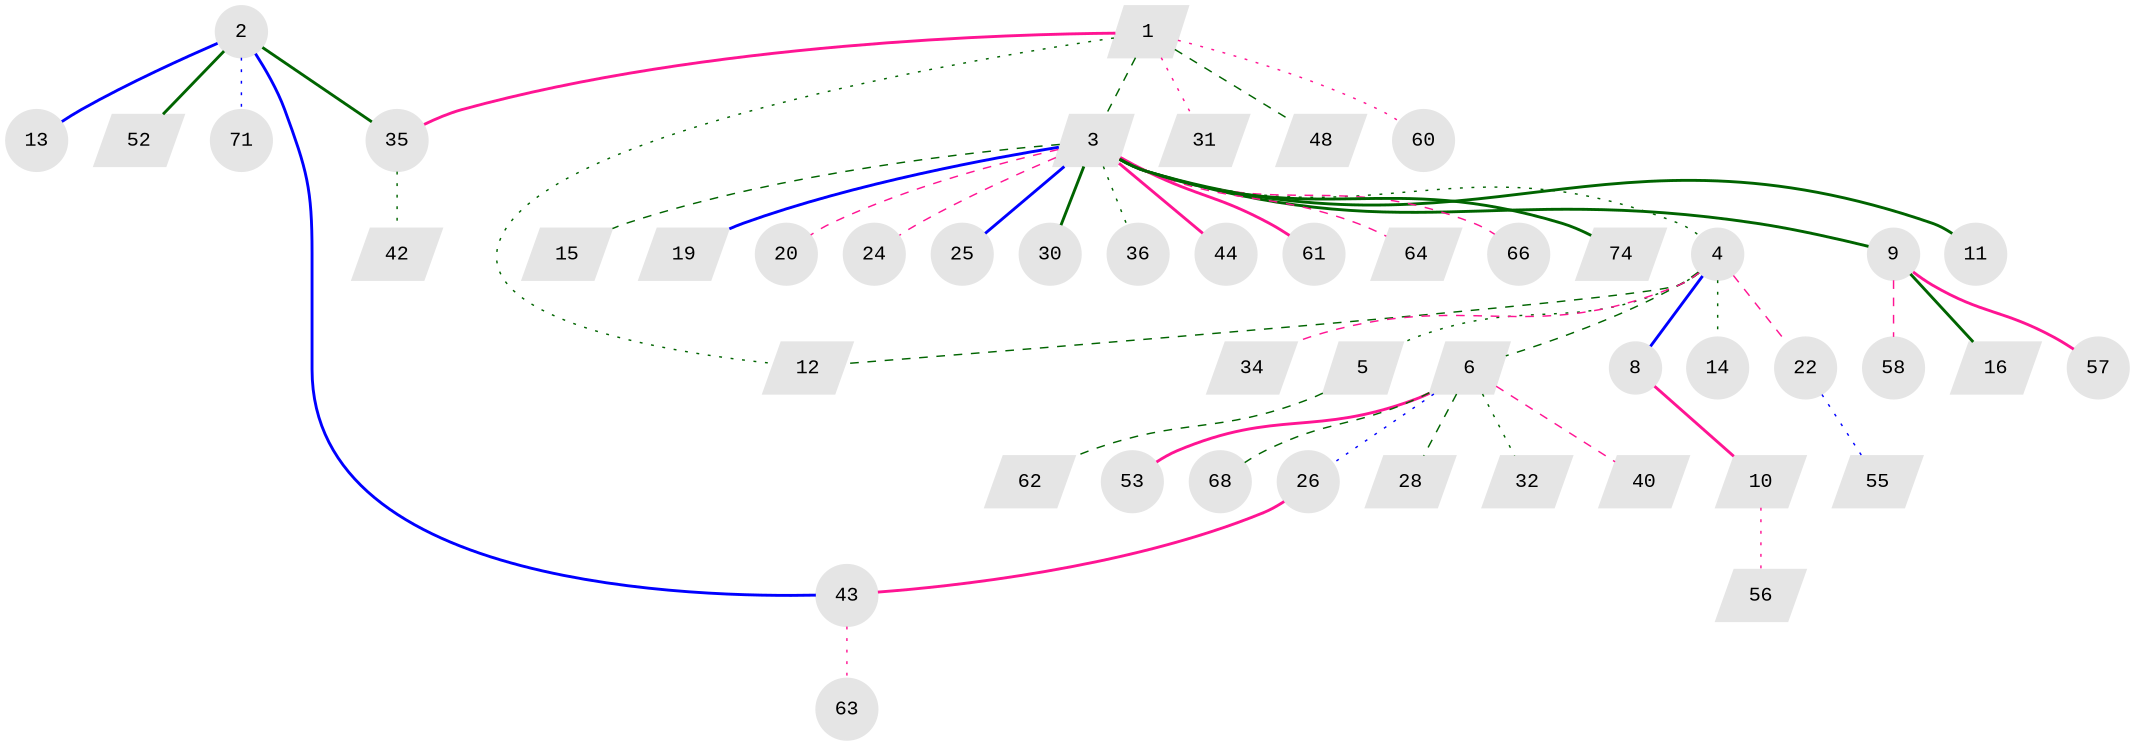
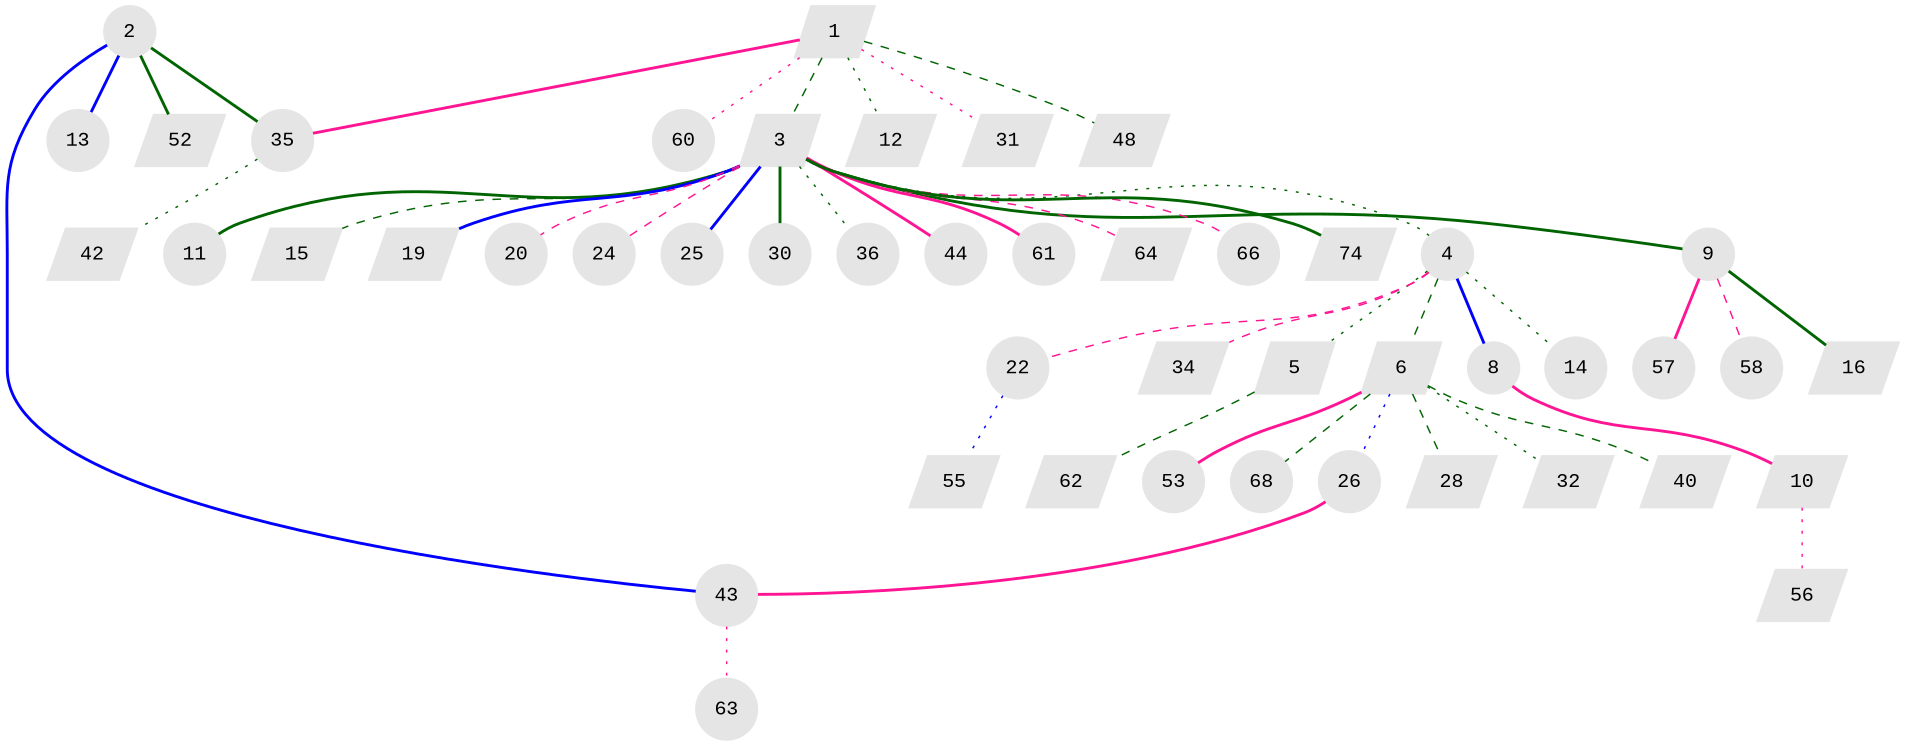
(241, 140) -> none
(1275, 328) -> none
(1556, 424) -> (1541, 426)
